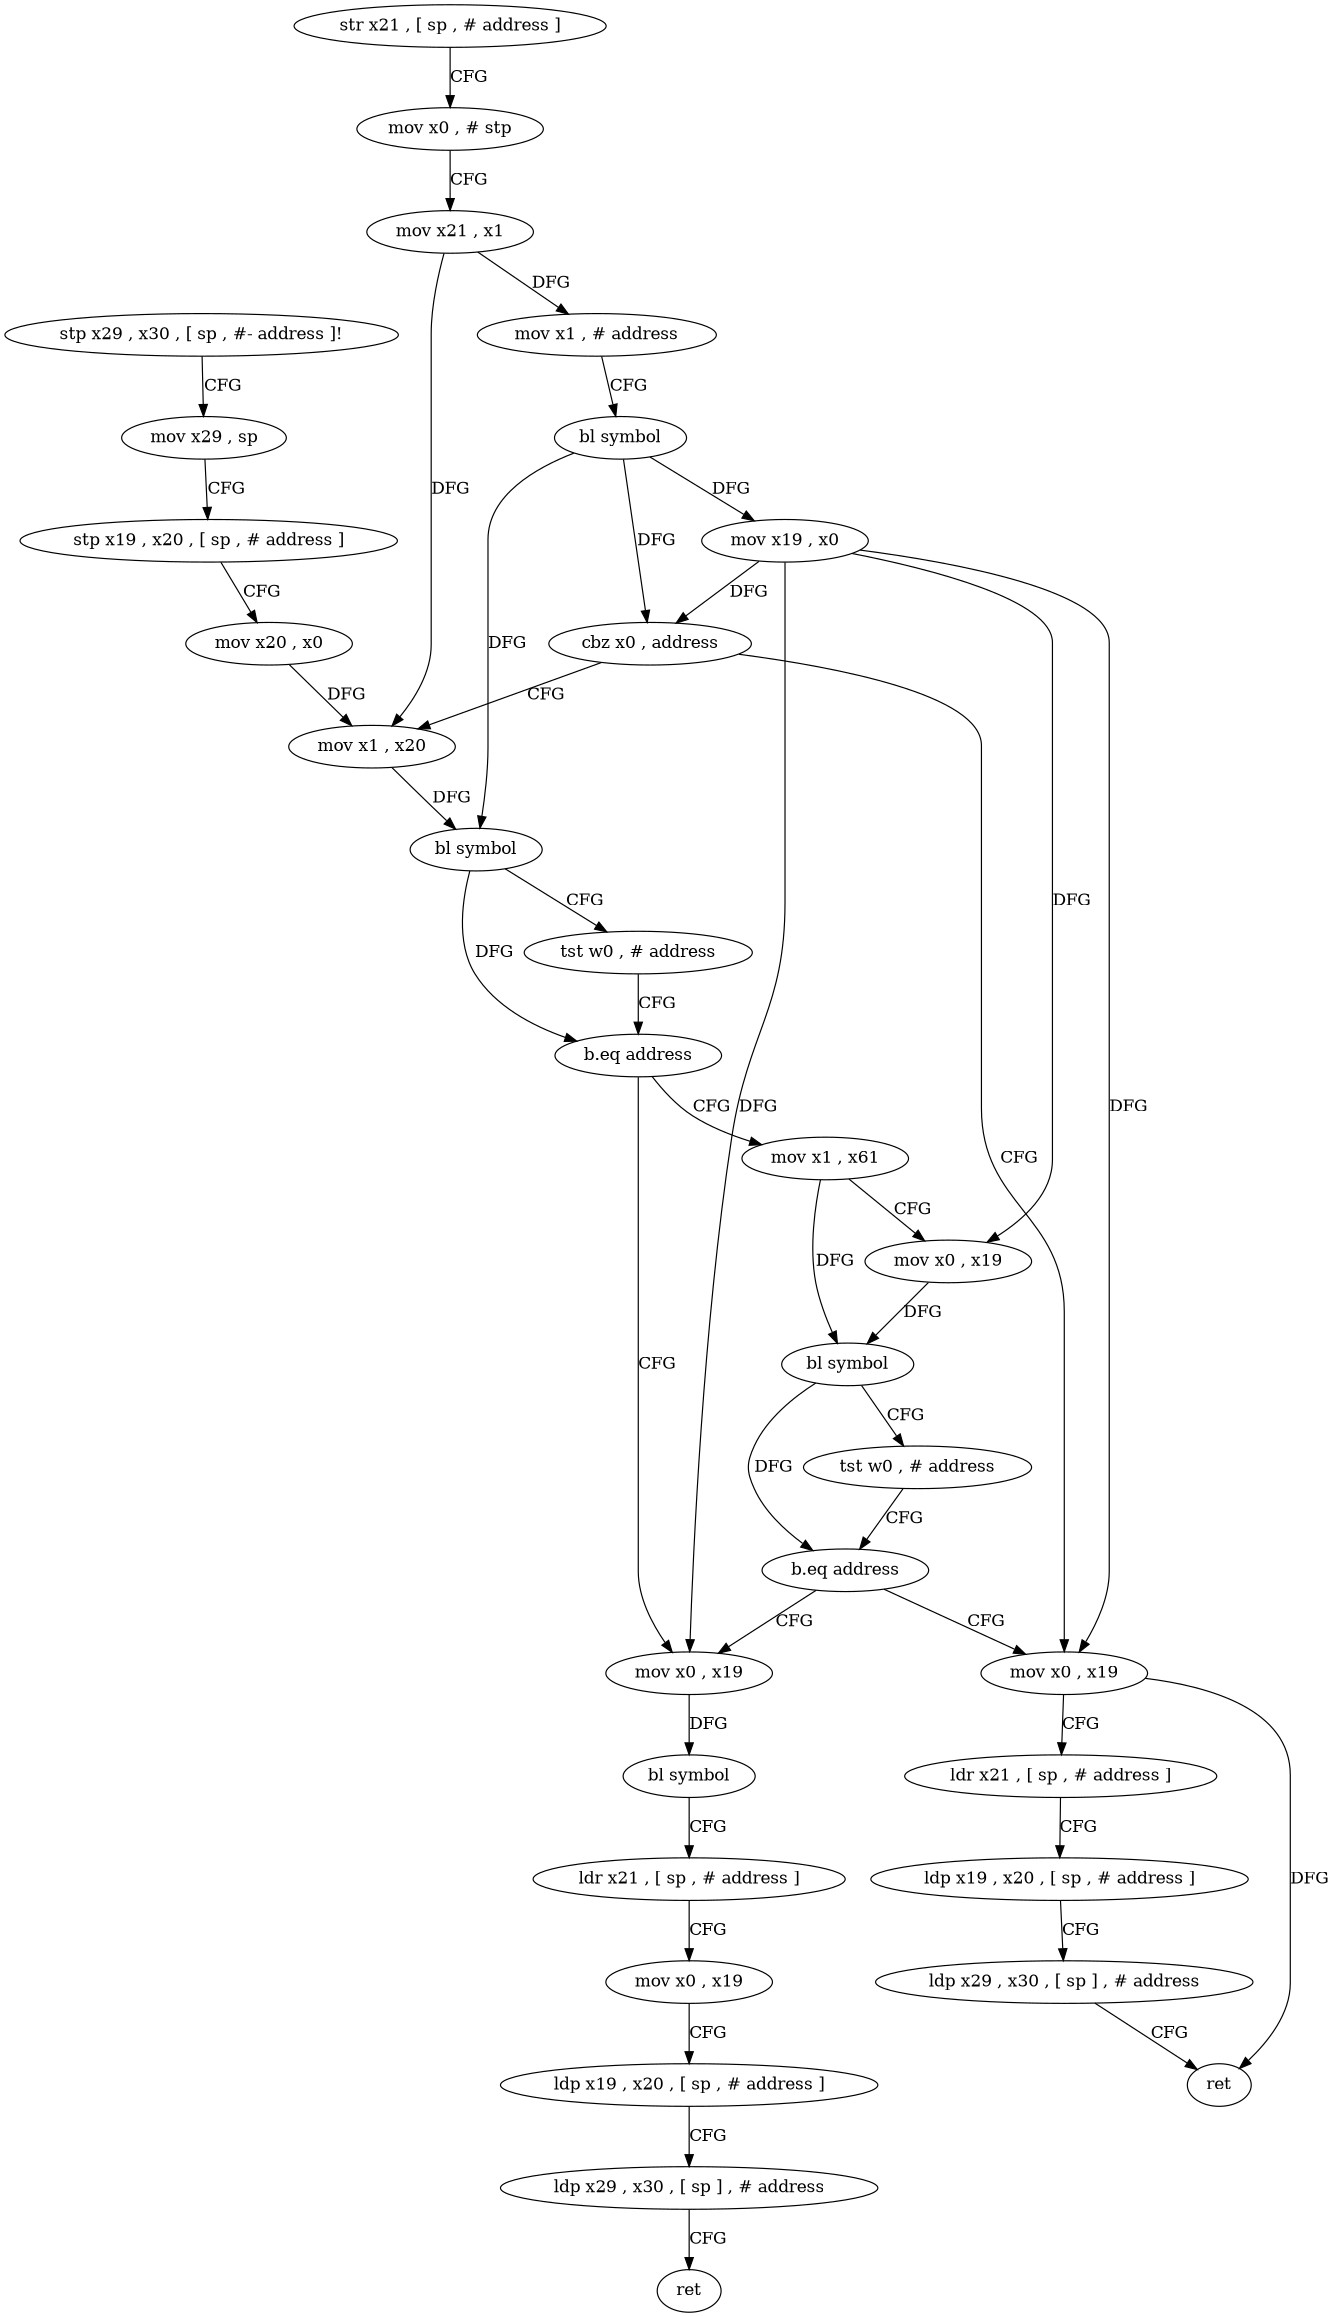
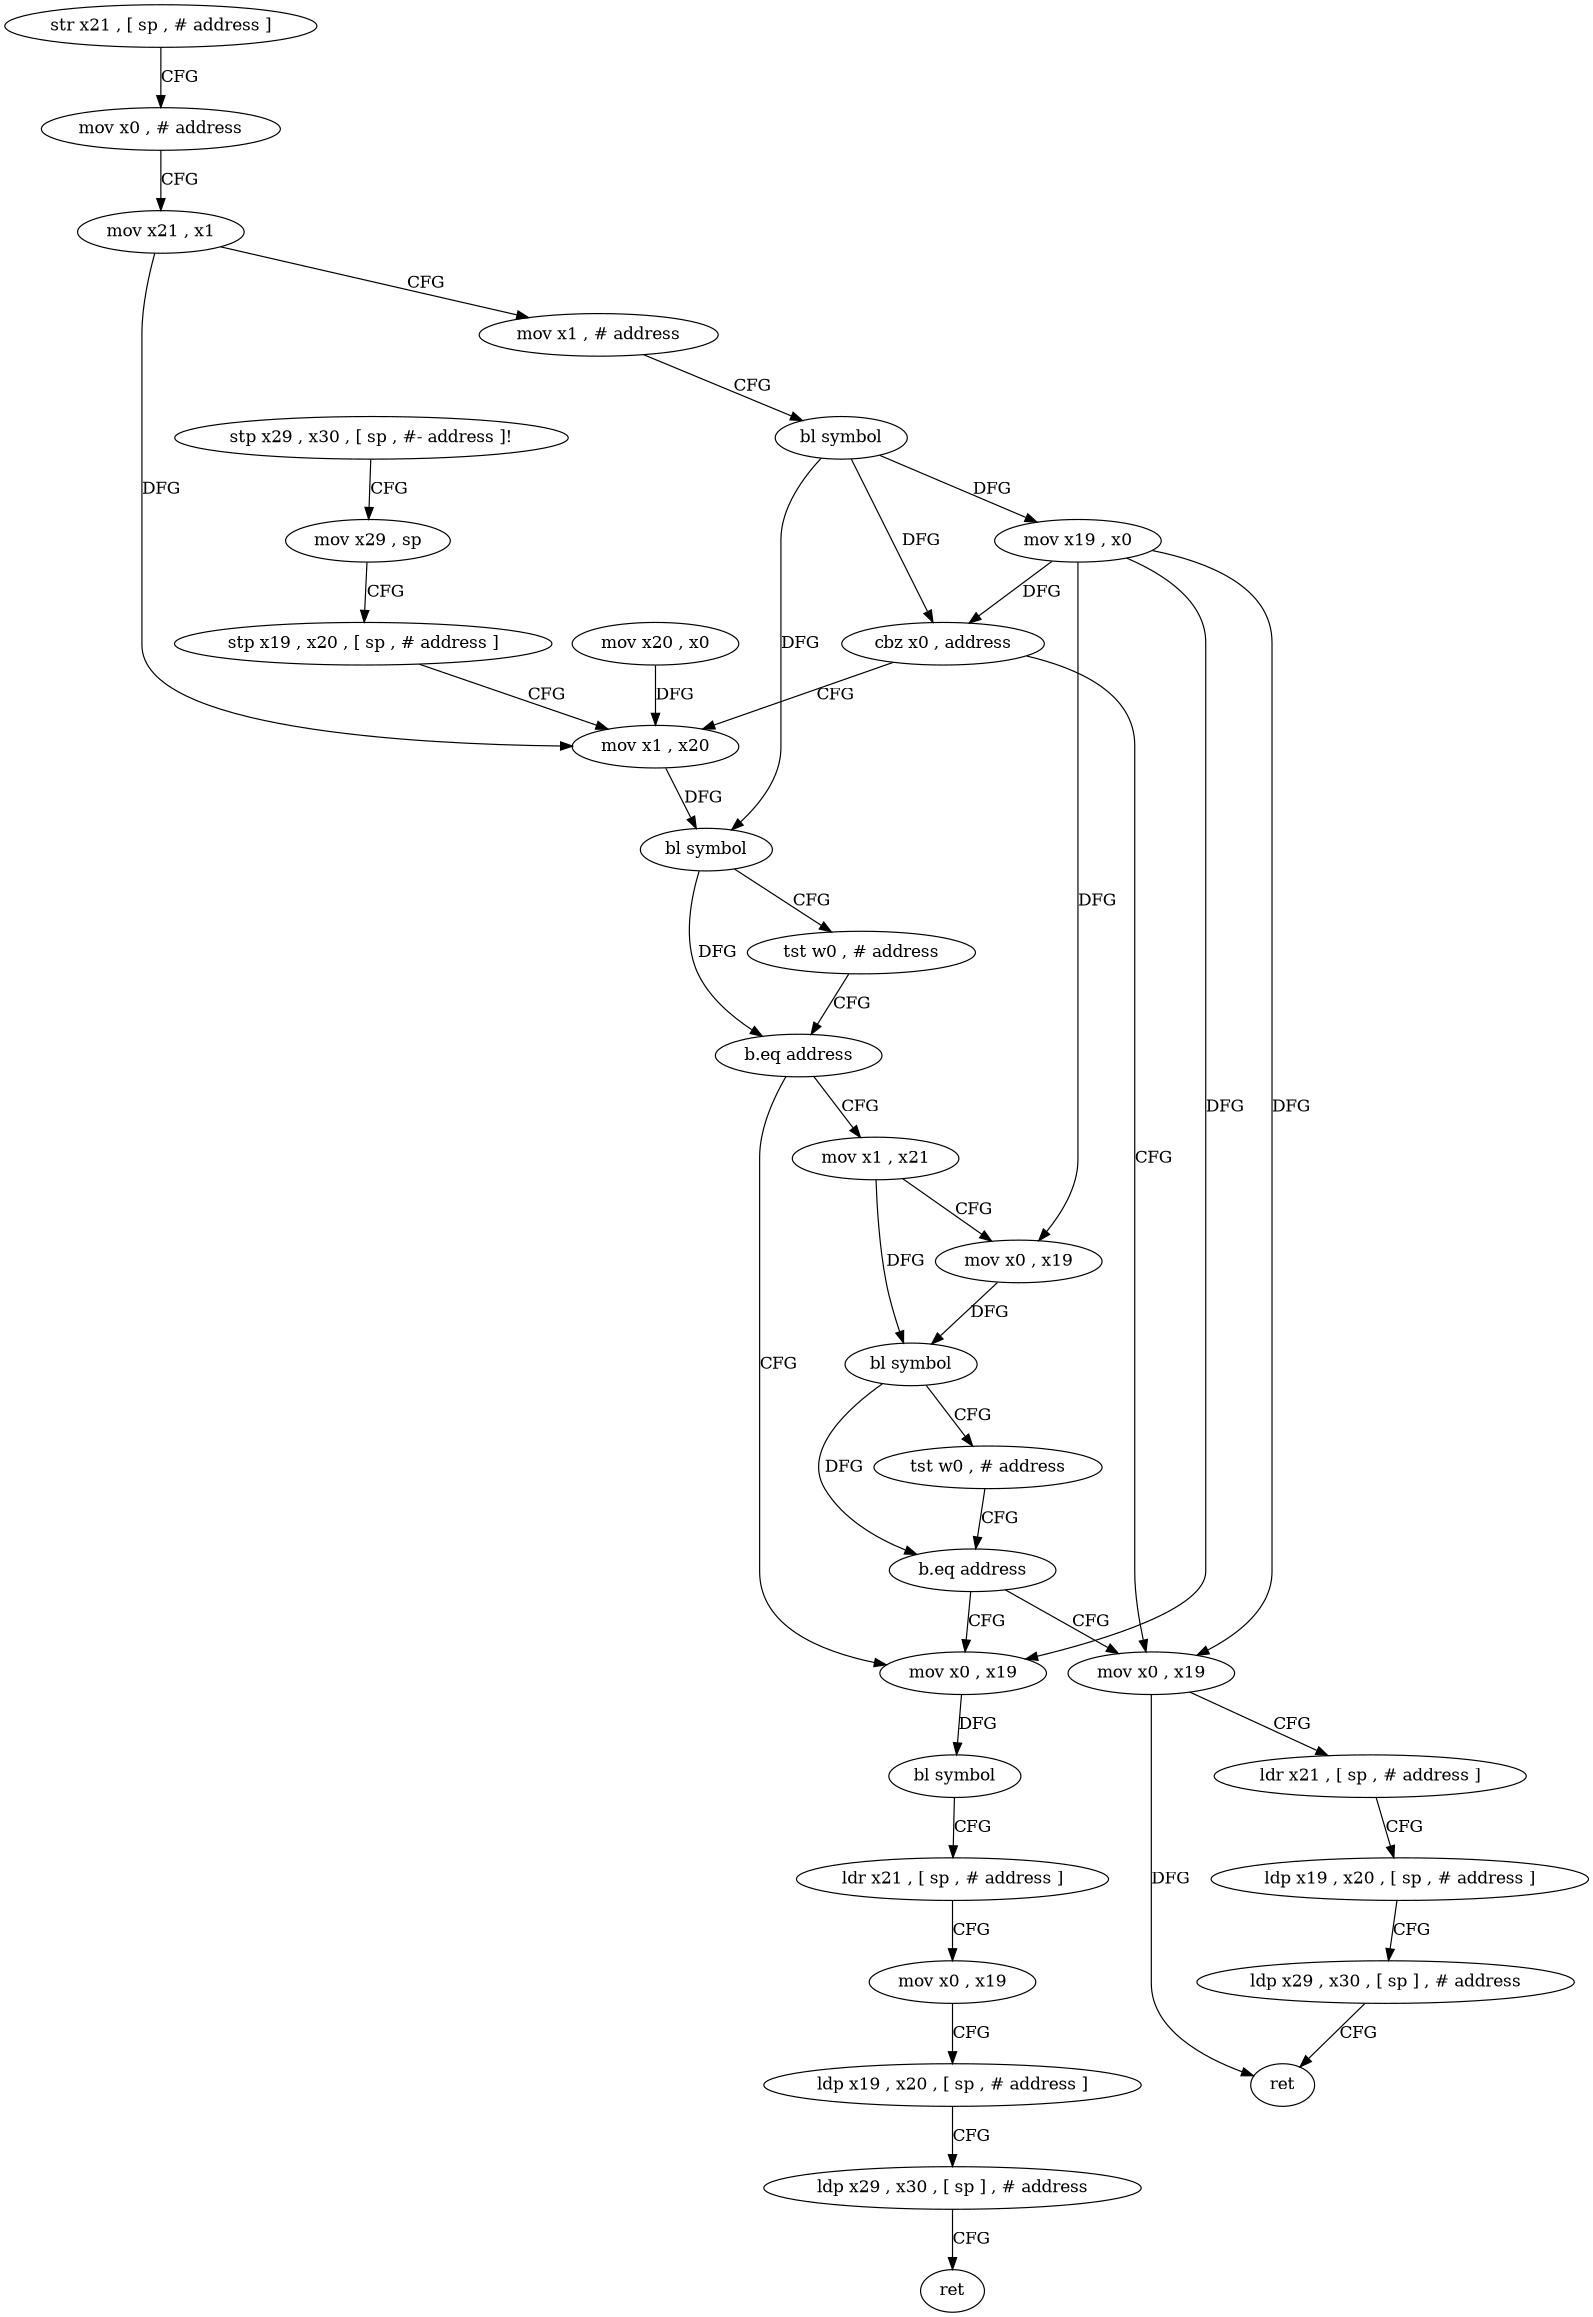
(450, 129) -> (161, 129)
(551, 283) -> (426, 283)
(236, 587) -> (508, 695)
(825, 1158) -> (876, 1158)
